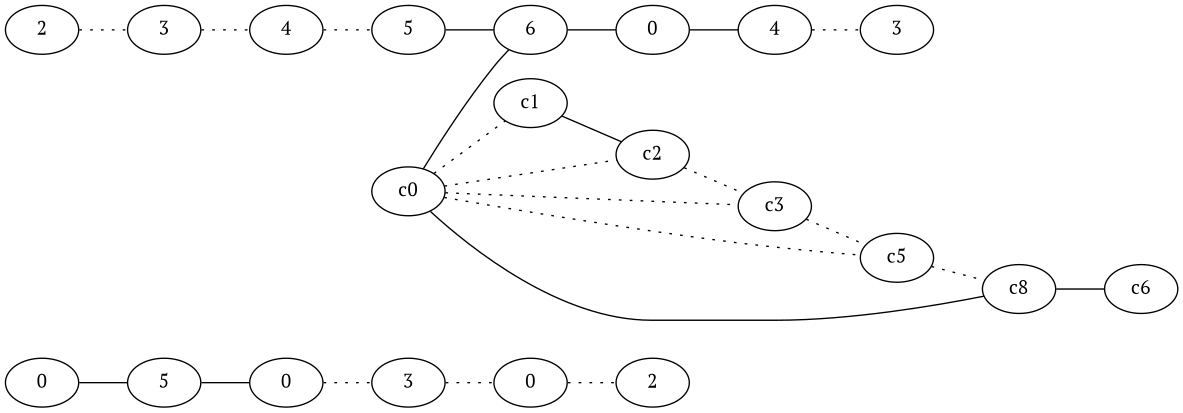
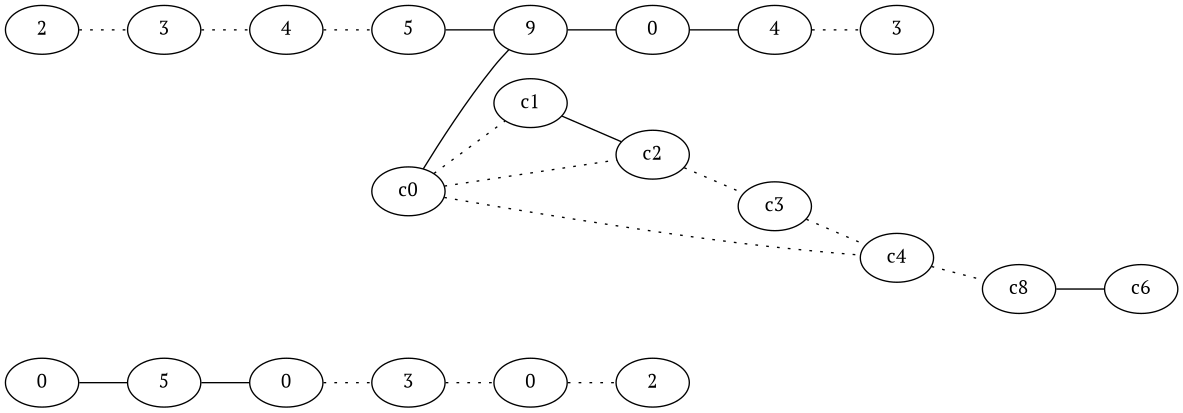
(531, 30) -> (531, 30)
(592, 199) -> none
(897, 258) -> (897, 258)
(693, 320) -> none
